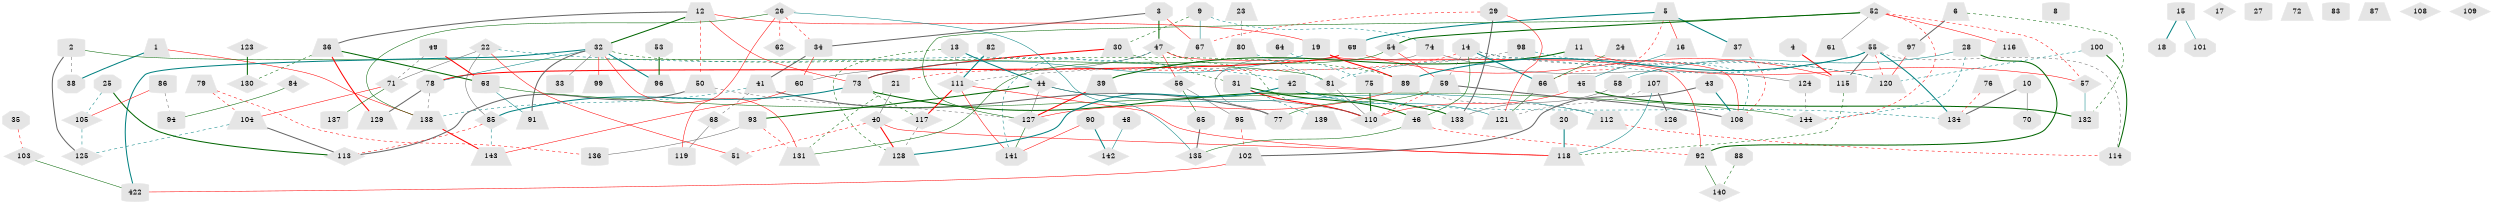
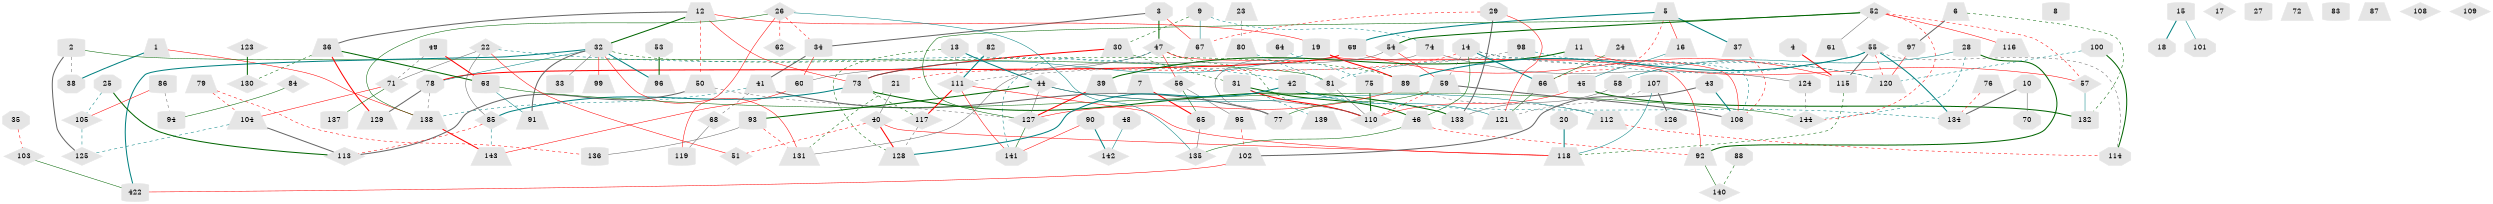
(1003, 84) -> (1003, 84)
none -> (1140, 84)
(1198, 139) -> (1198, 139)
